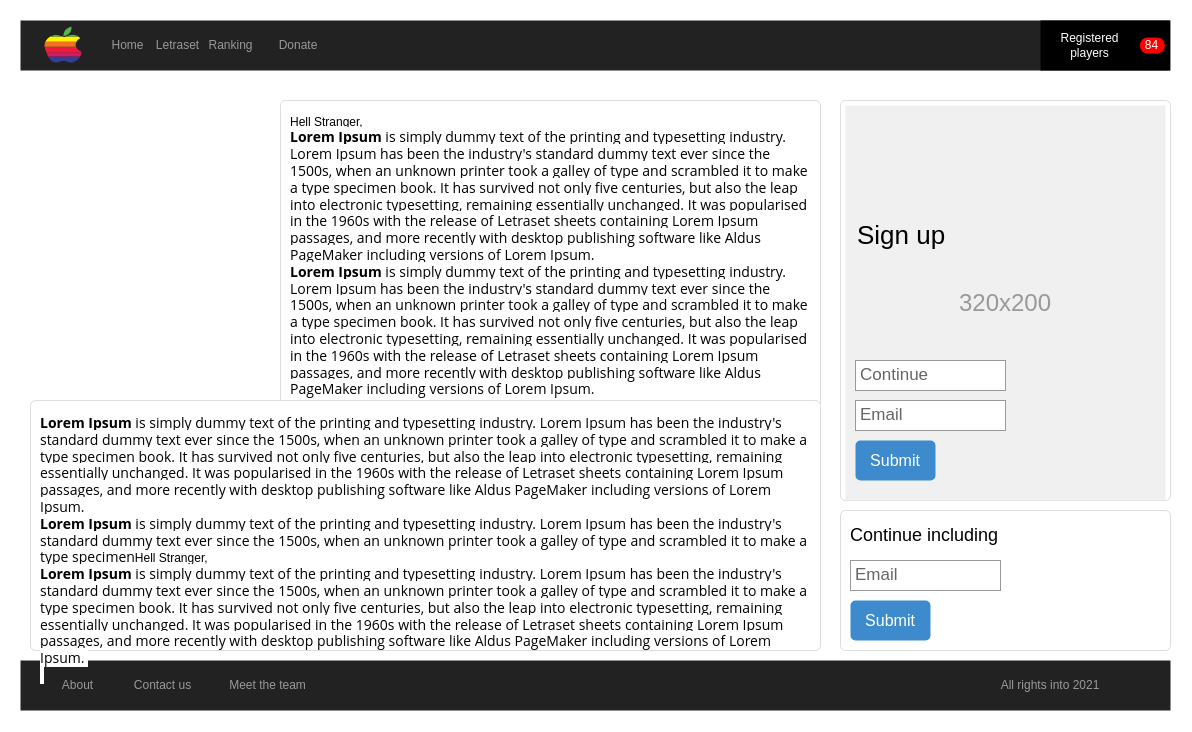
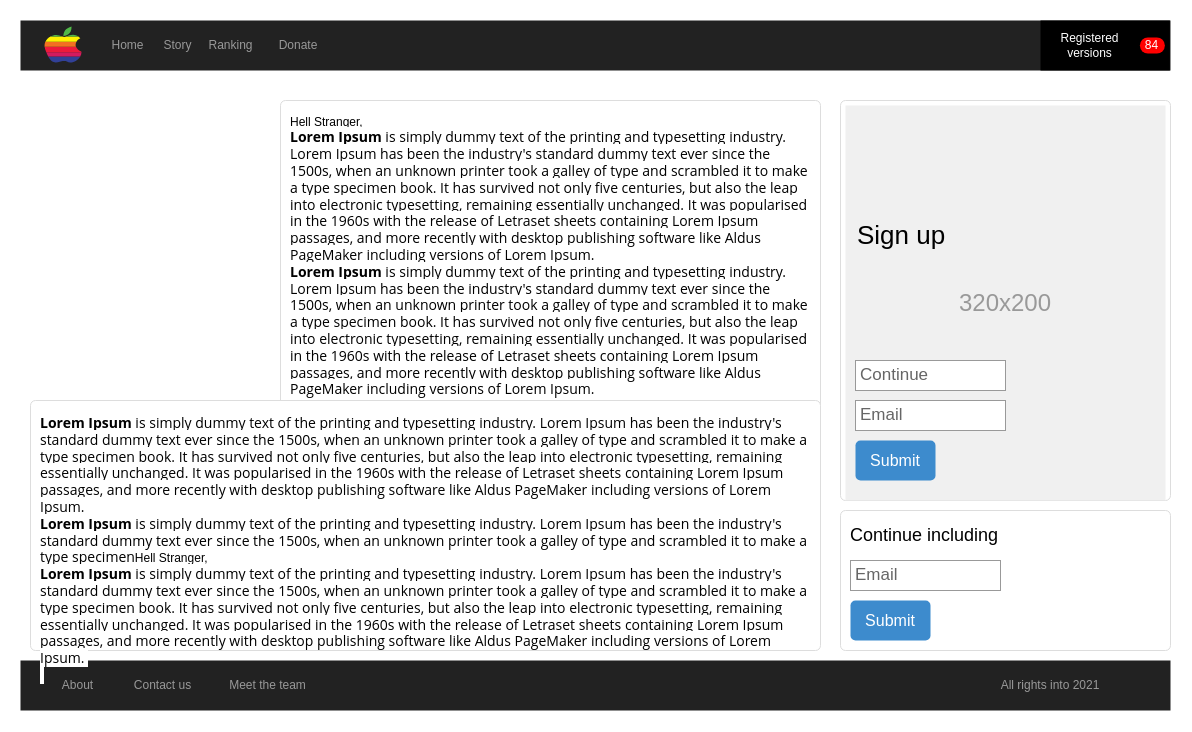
(178, 46) -> (178, 46)
(1090, 46) -> (1090, 46)
